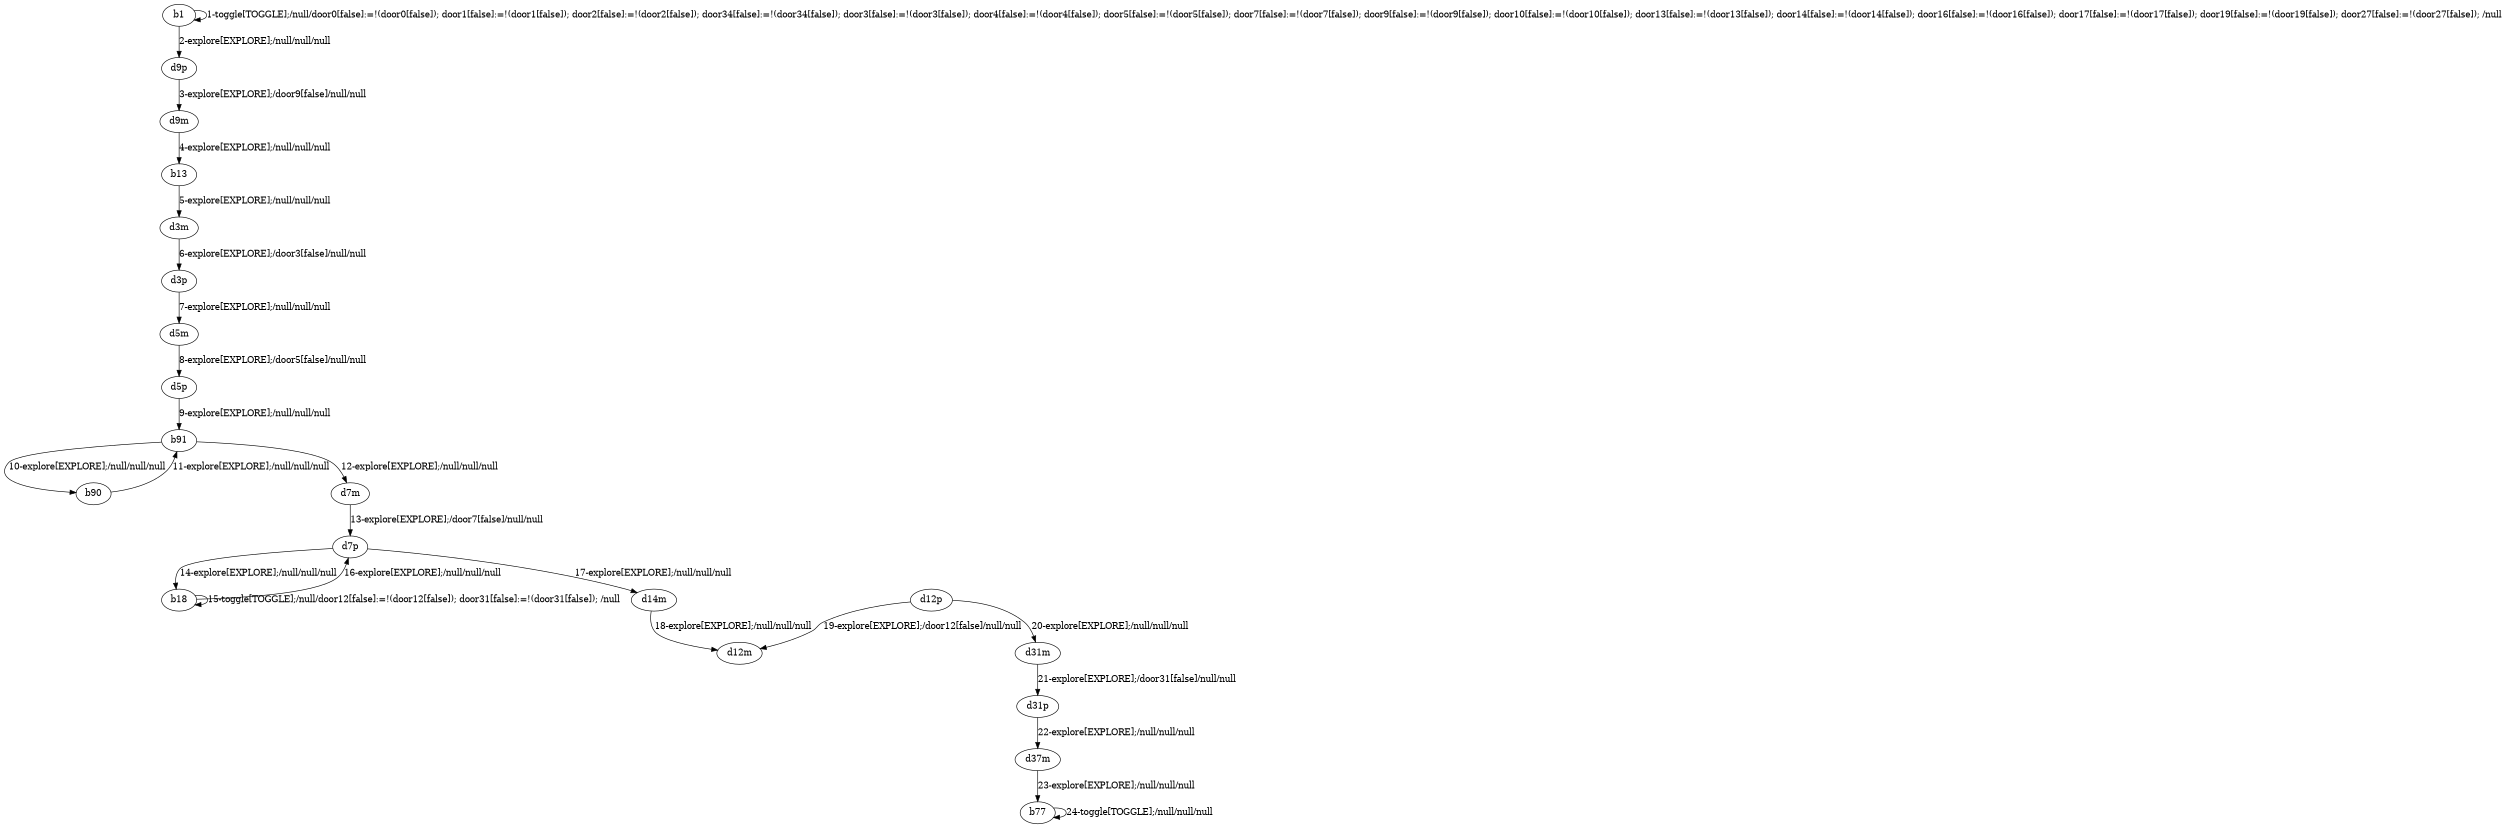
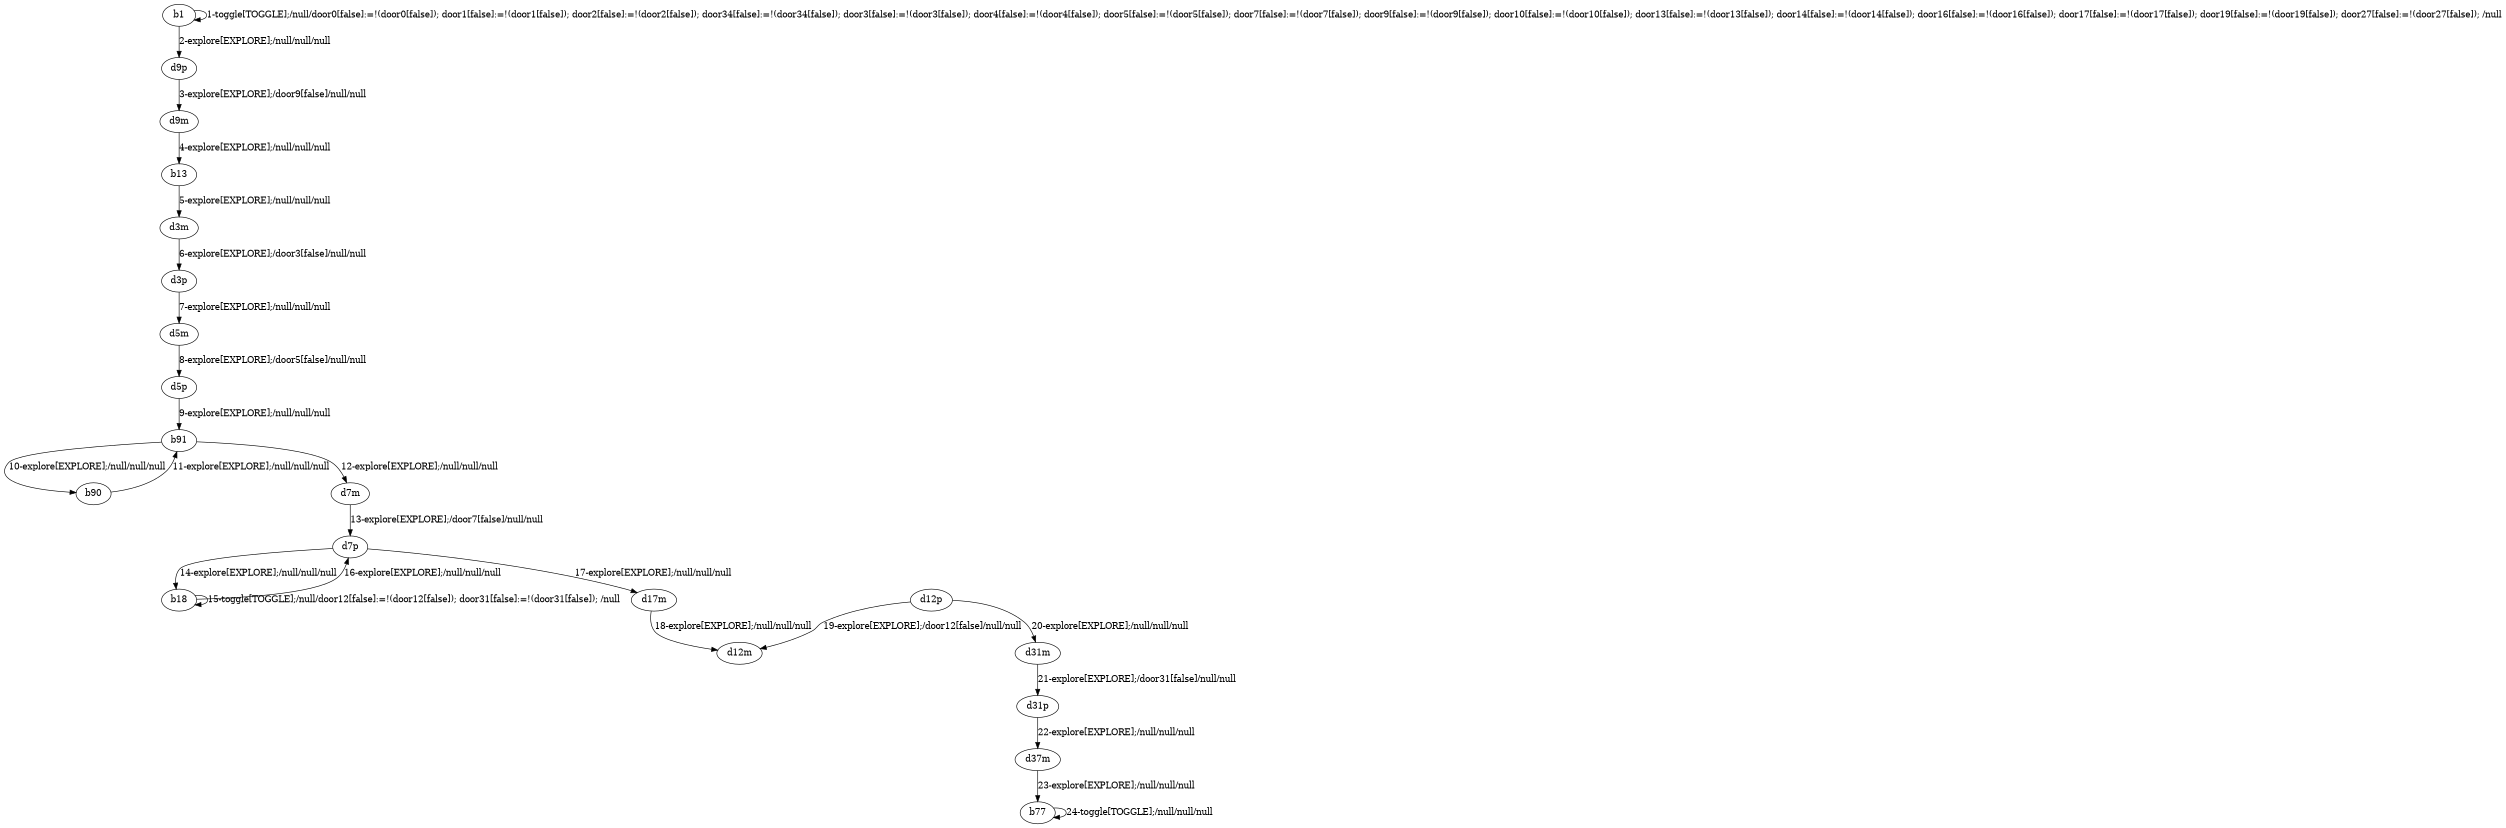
(654, 600) -> (654, 600)
